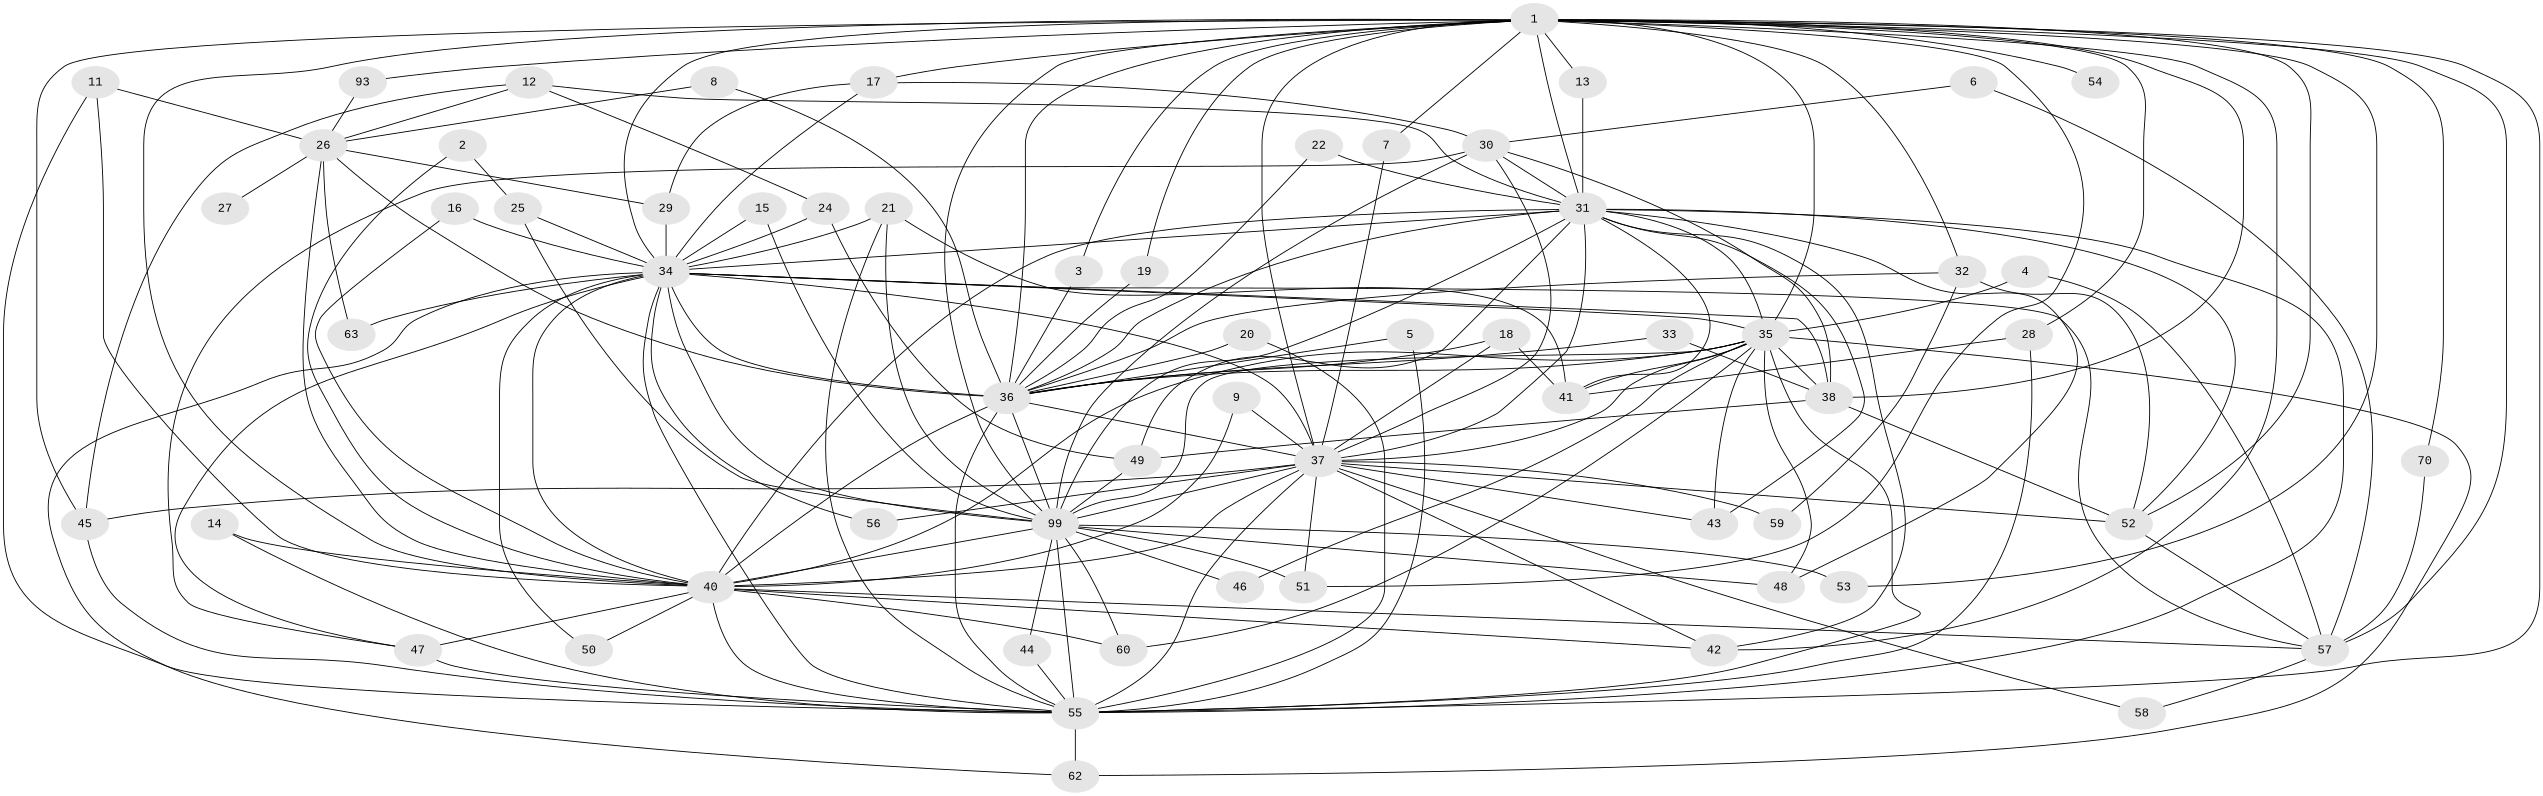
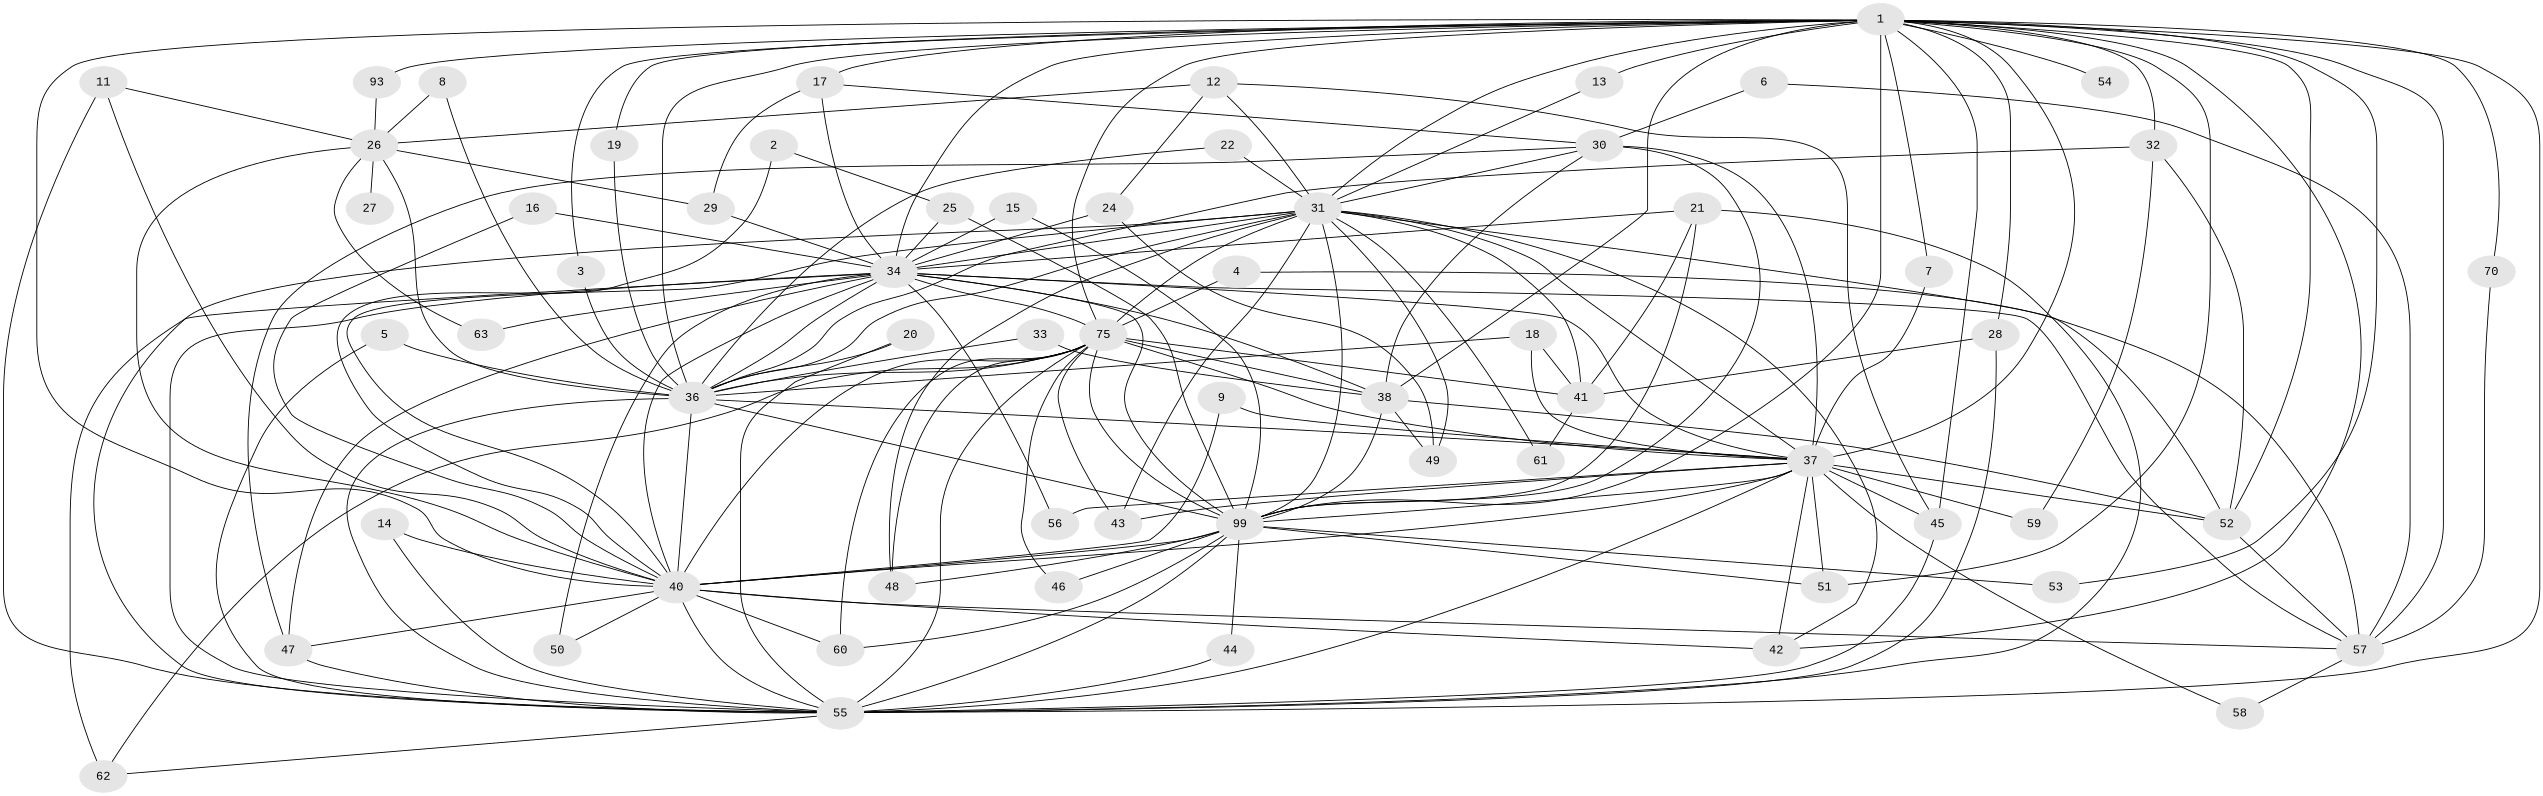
(1766, 335) -> (1103, 335)
none -> (1541, 461)
(1105, 486) -> (1339, 485)
